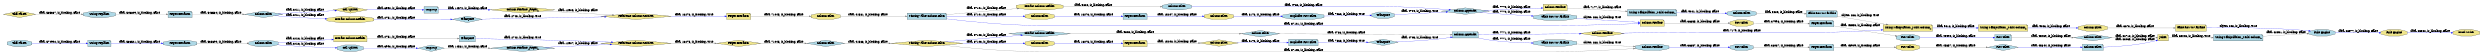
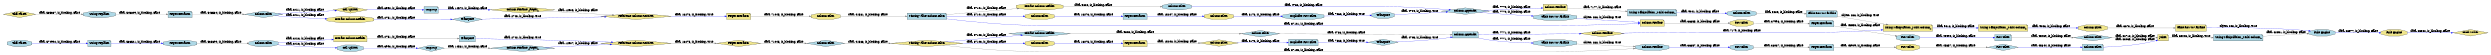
(2466, 33) -> (2471, 33)
